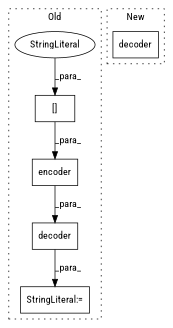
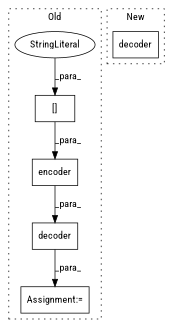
(55, 300) -> (55, 300)
